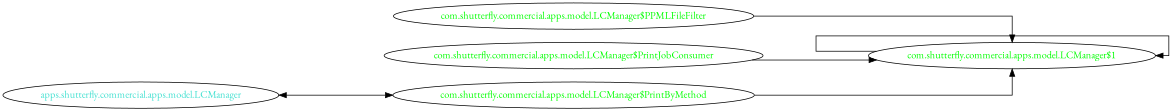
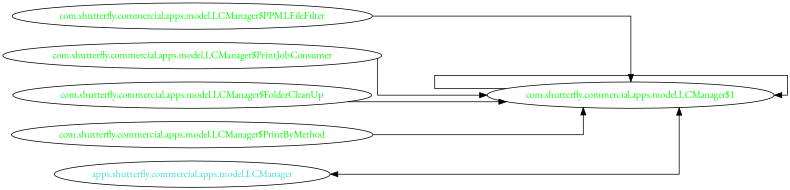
none -> (192, 95)
(336, 95) -> (538, 174)
